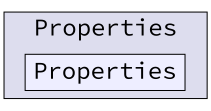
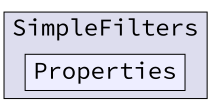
(106, 29) -> (106, 29)
